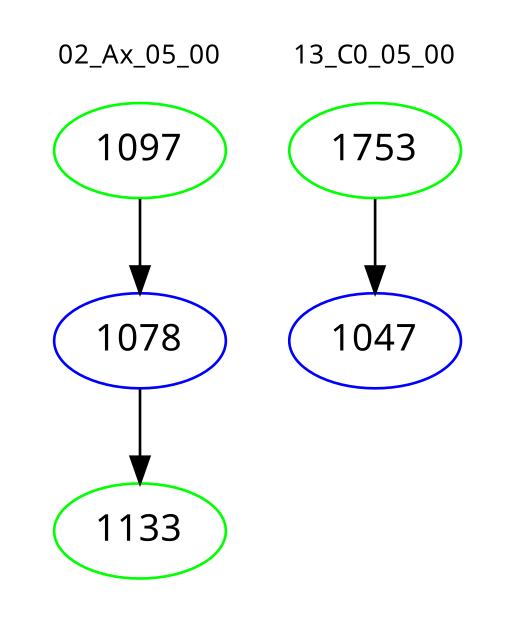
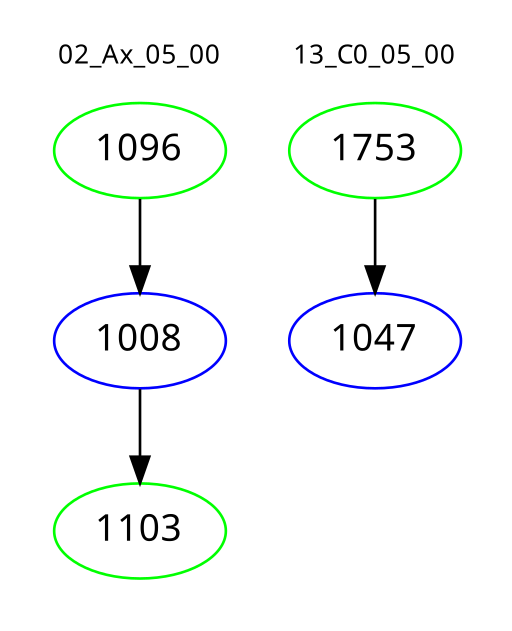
(140, 151) -> (140, 151)
(140, 341) -> (140, 341)
(140, 531) -> (140, 531)
